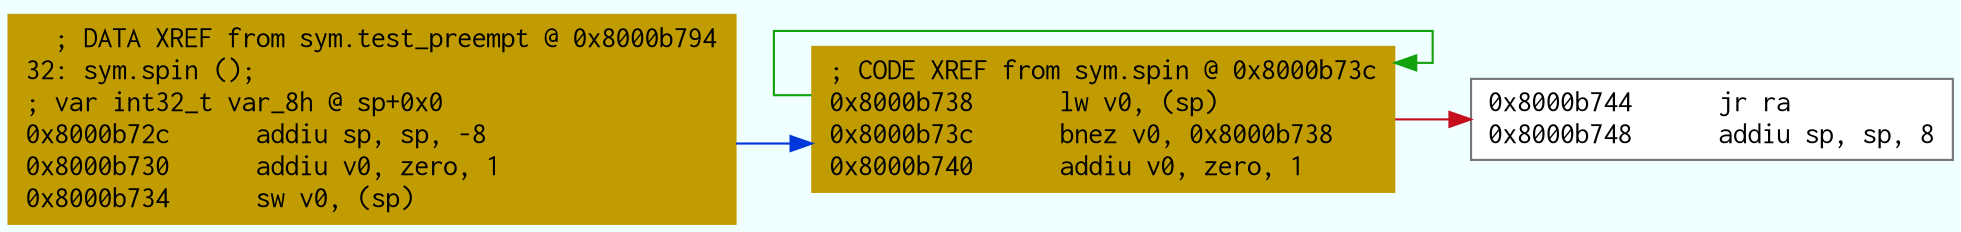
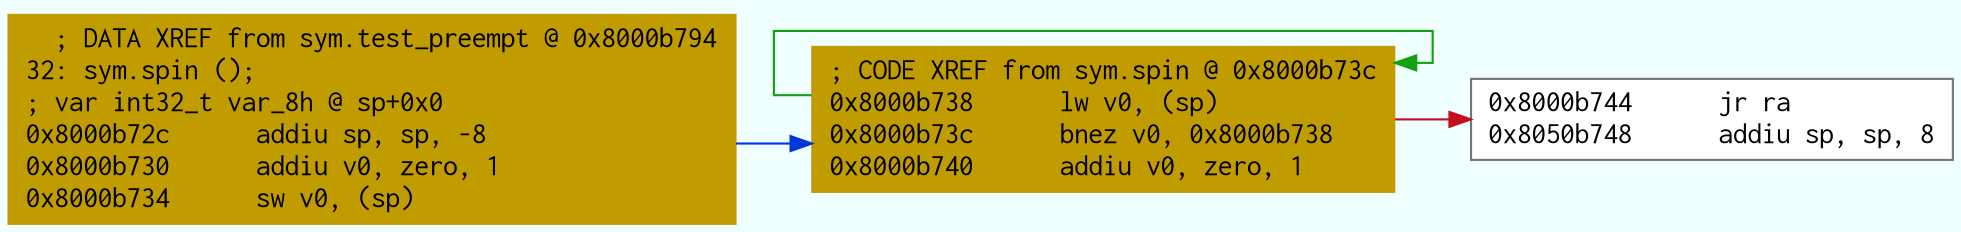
(1712, 119) -> (1712, 119)
